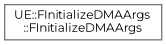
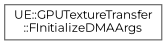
(83, 22) -> (83, 22)
